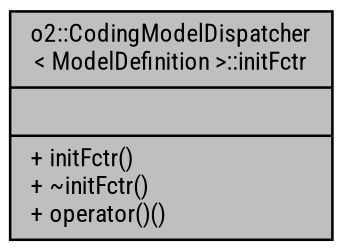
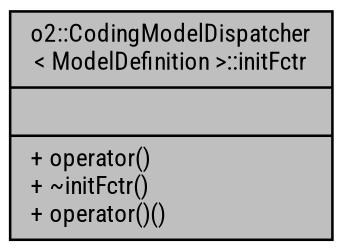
(82, 159) -> (91, 159)
